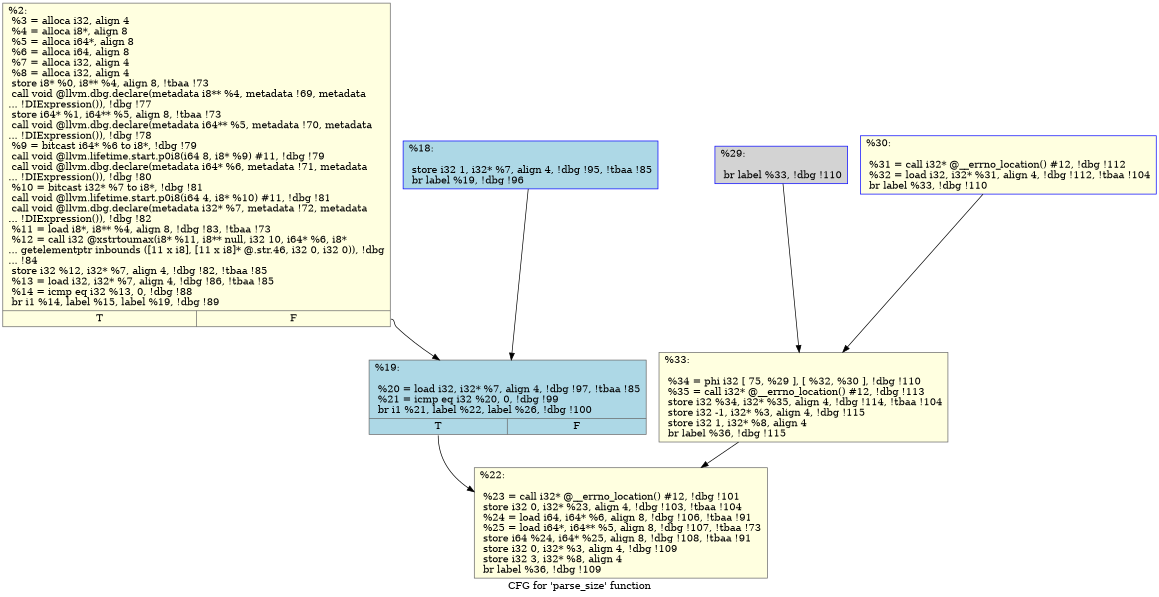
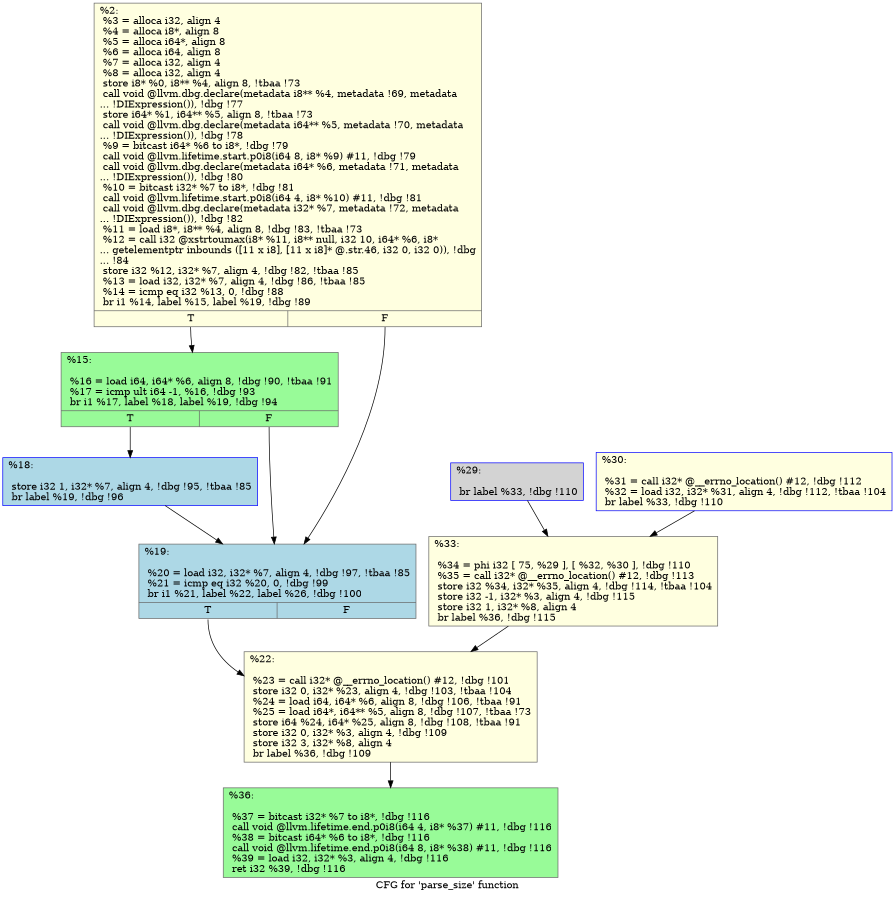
none -> (200, 390)
none -> (391, 833)
